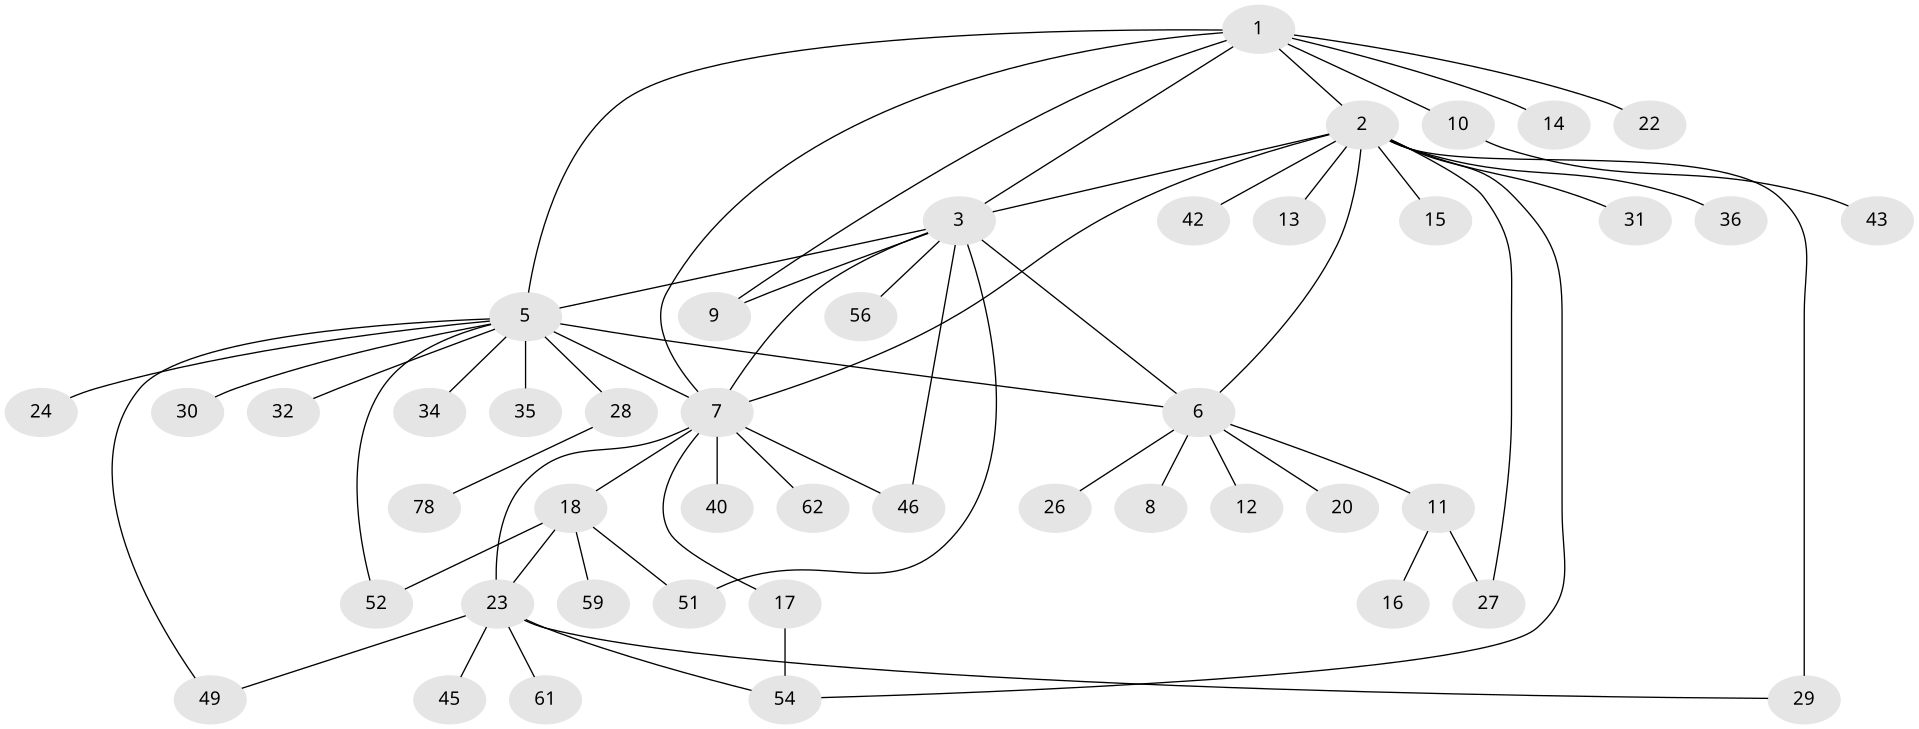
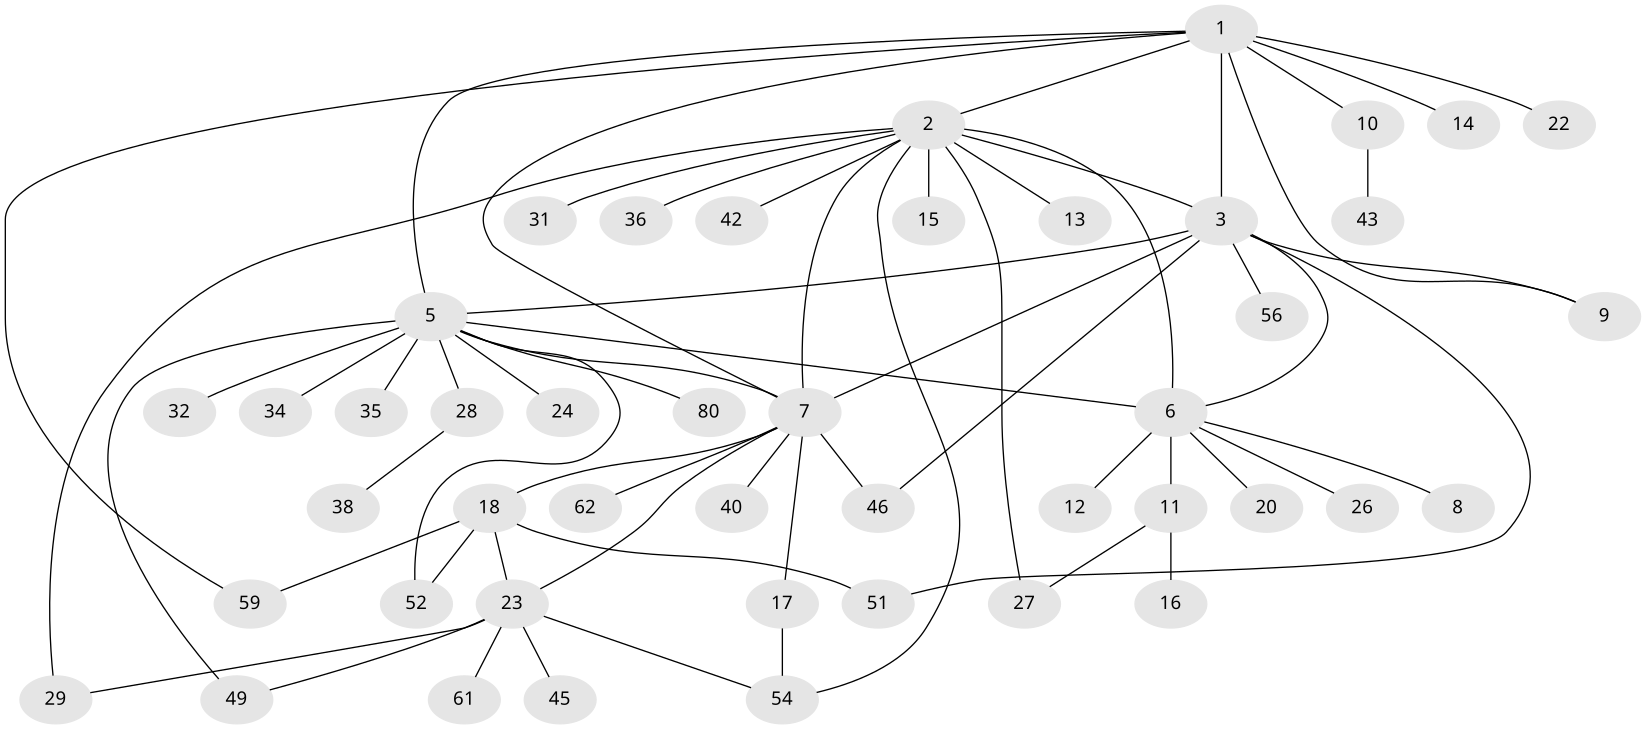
none -> (354, 105)
(188, 412) -> (709, 412)
(424, 508) -> (343, 508)
